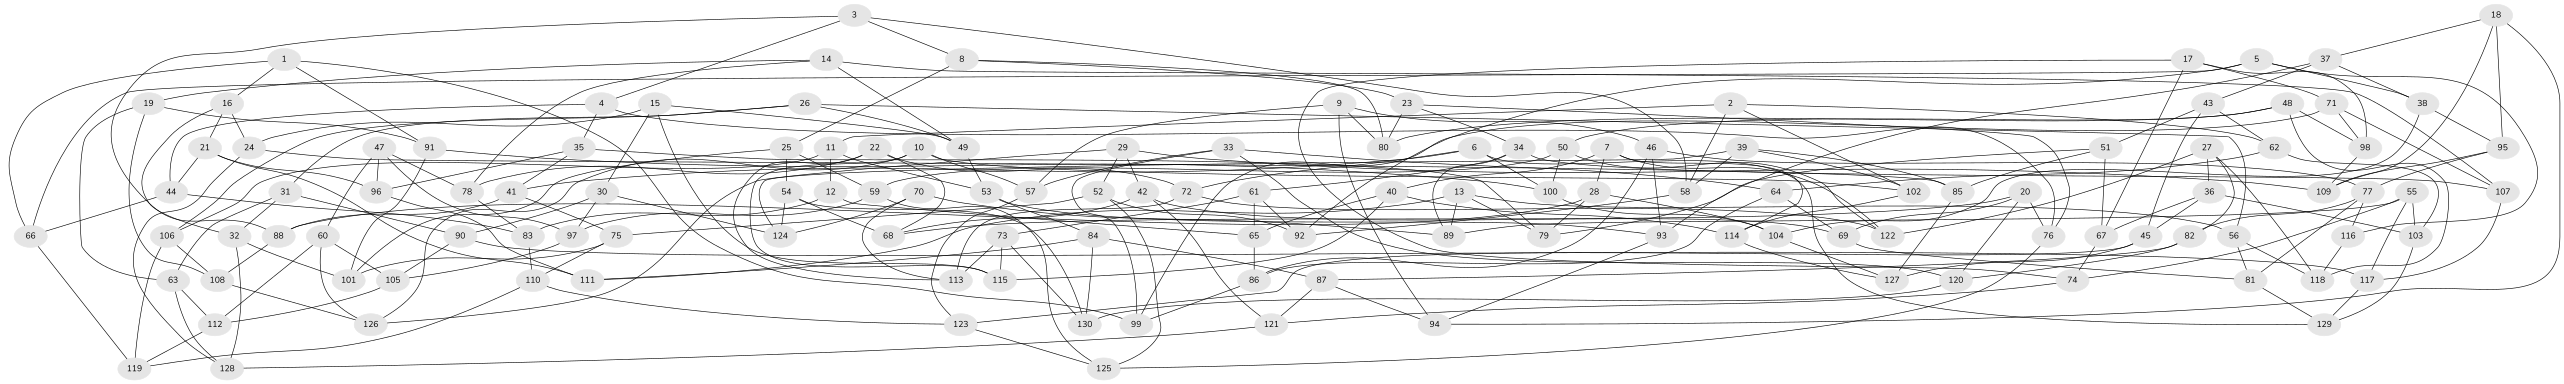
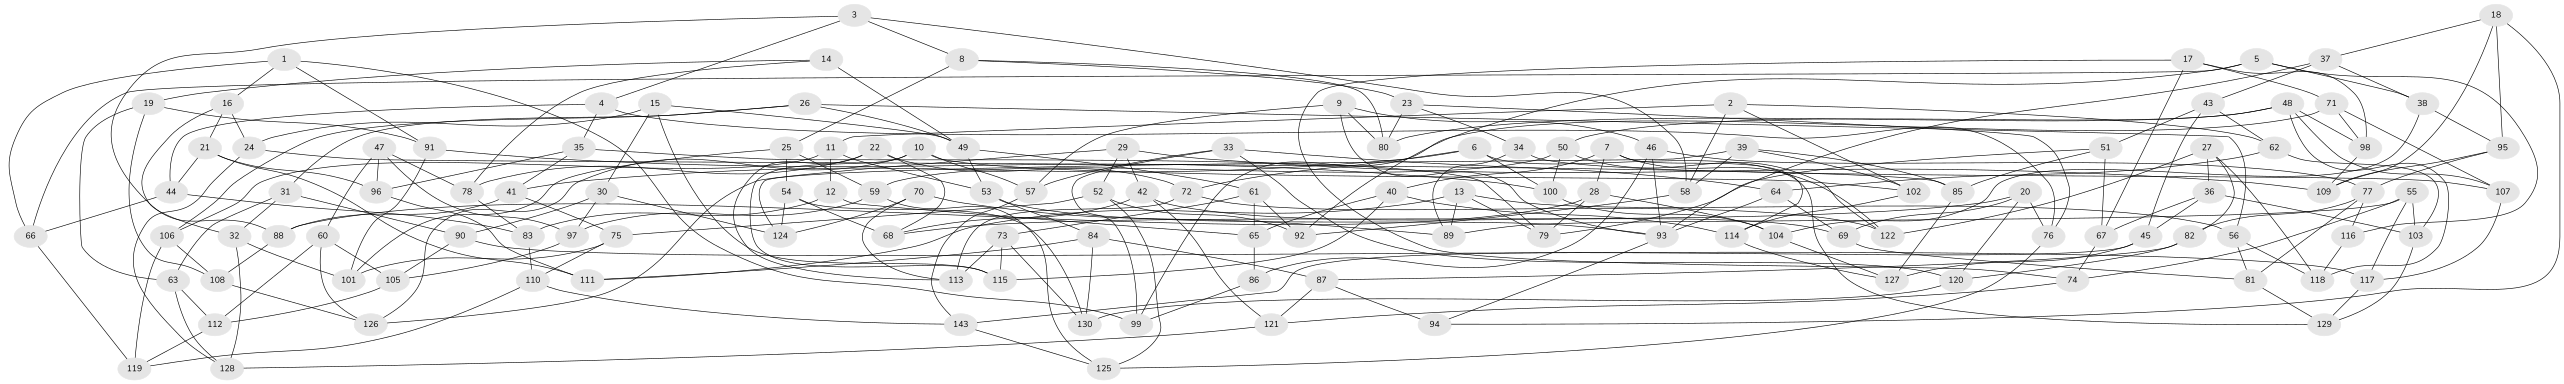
(1933, 78) -> (2394, 174)
(1360, 181) -> (1110, 166)
(1377, 235) -> (1514, 191)
(1471, 263) -> (1719, 215)
(961, 325) -> (961, 325)
